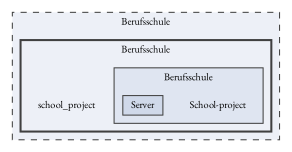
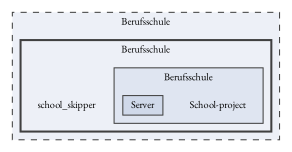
(67, 105) -> (67, 105)
